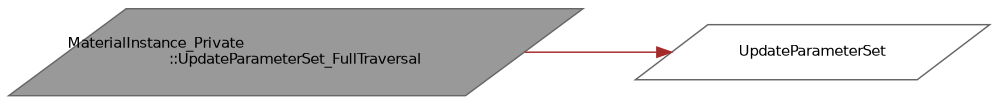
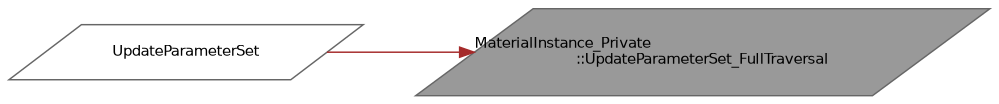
(591, 52) -> (393, 52)
